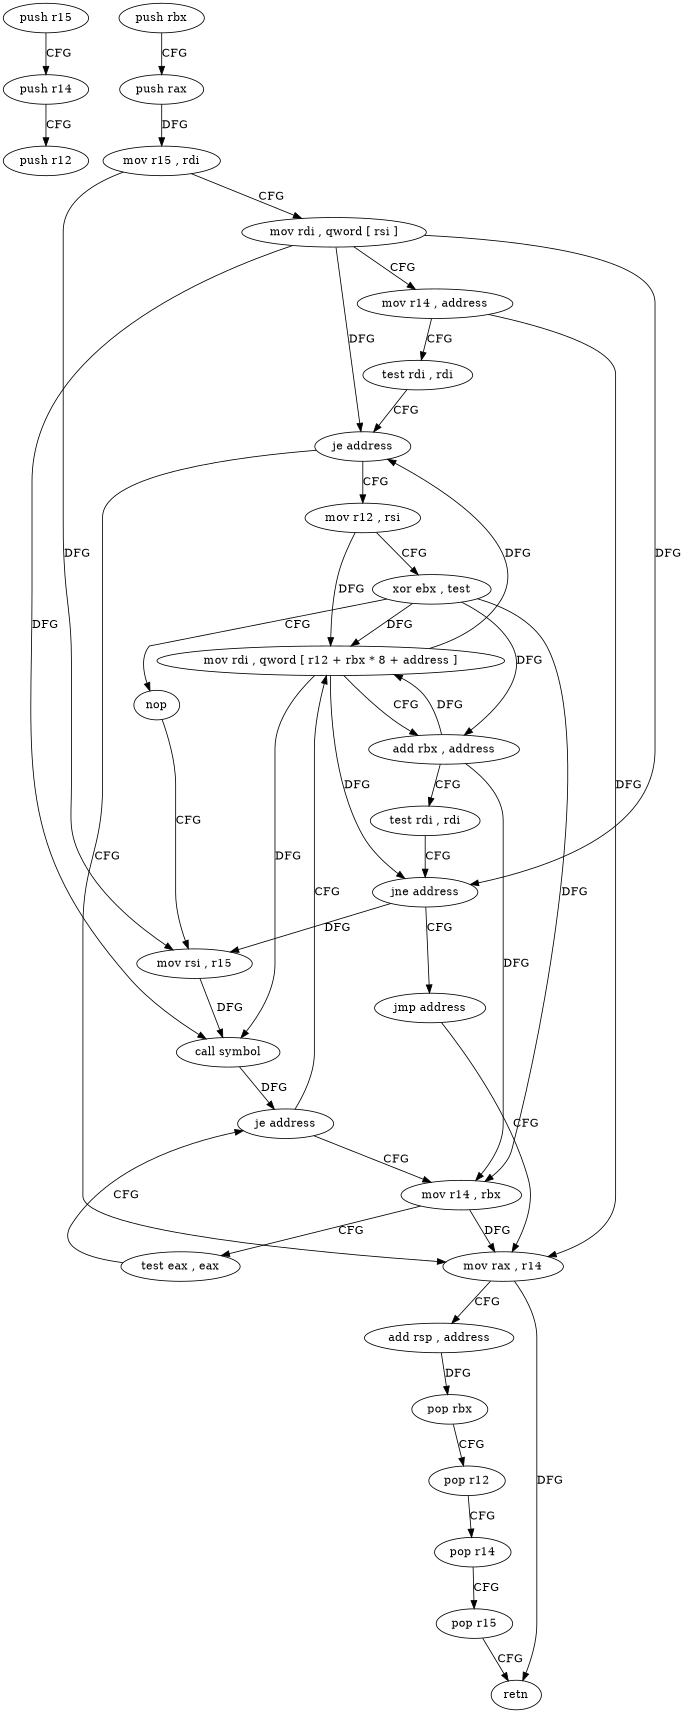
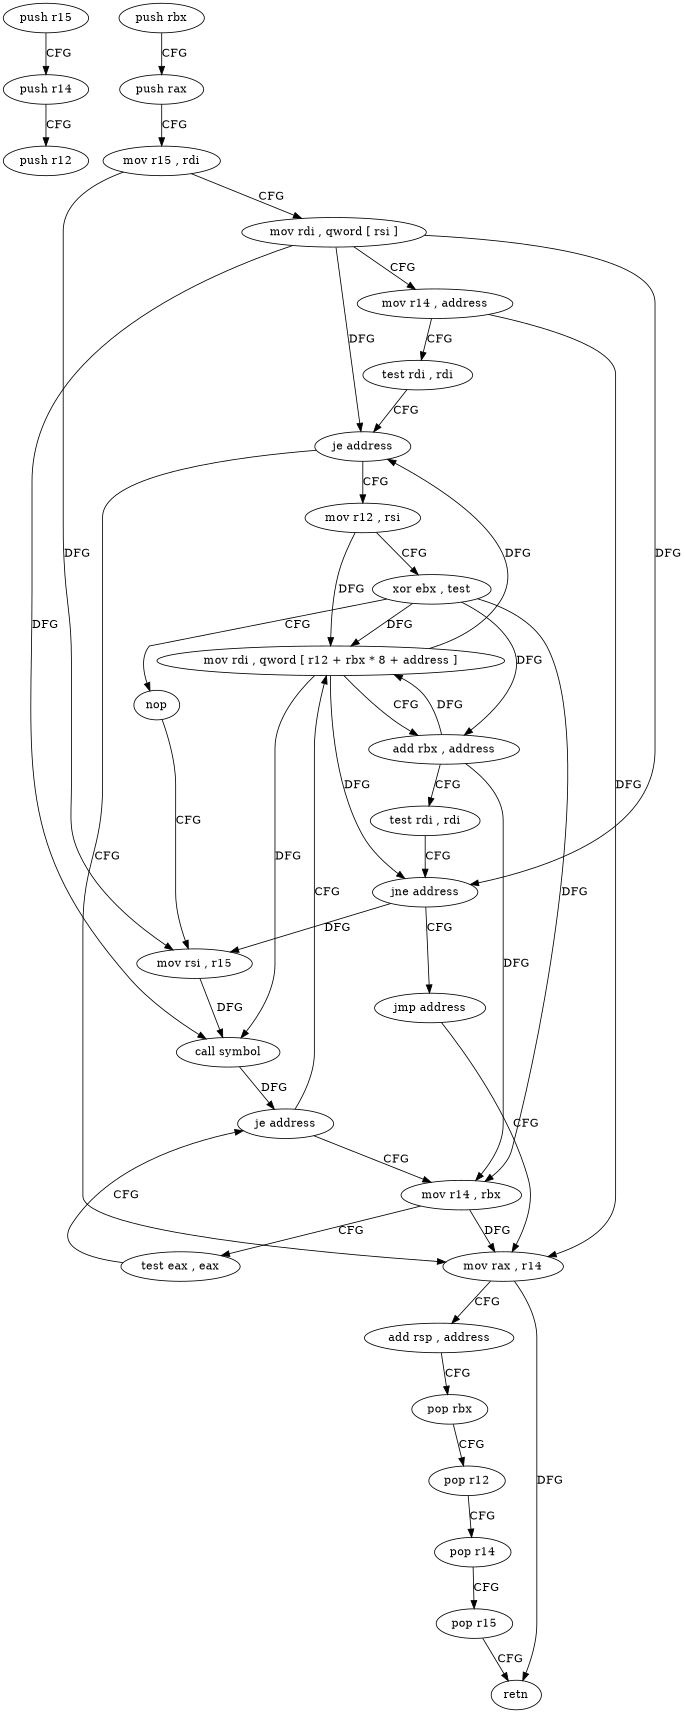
(175, 125) -> (175, 125)
(458, 1374) -> (458, 1374)
